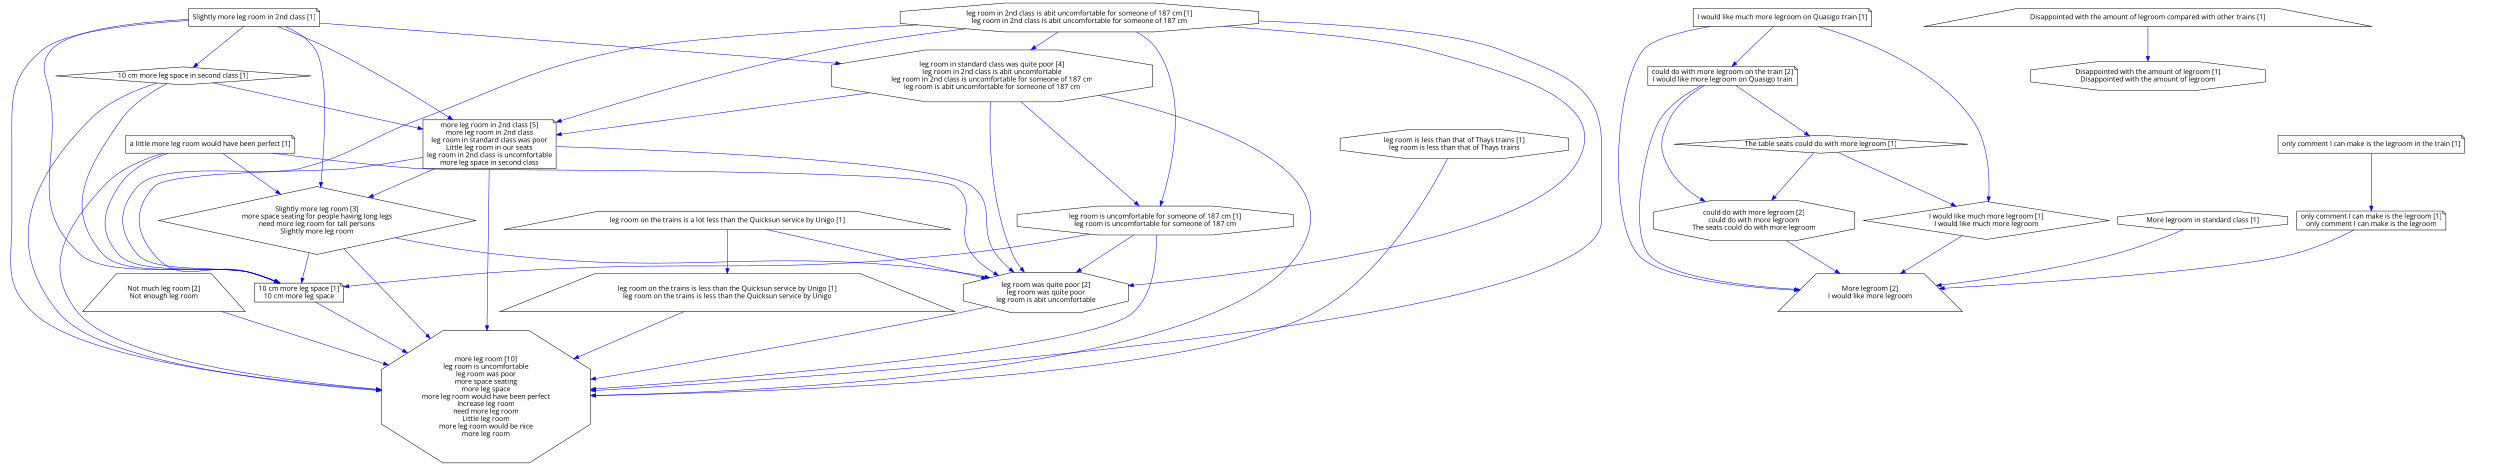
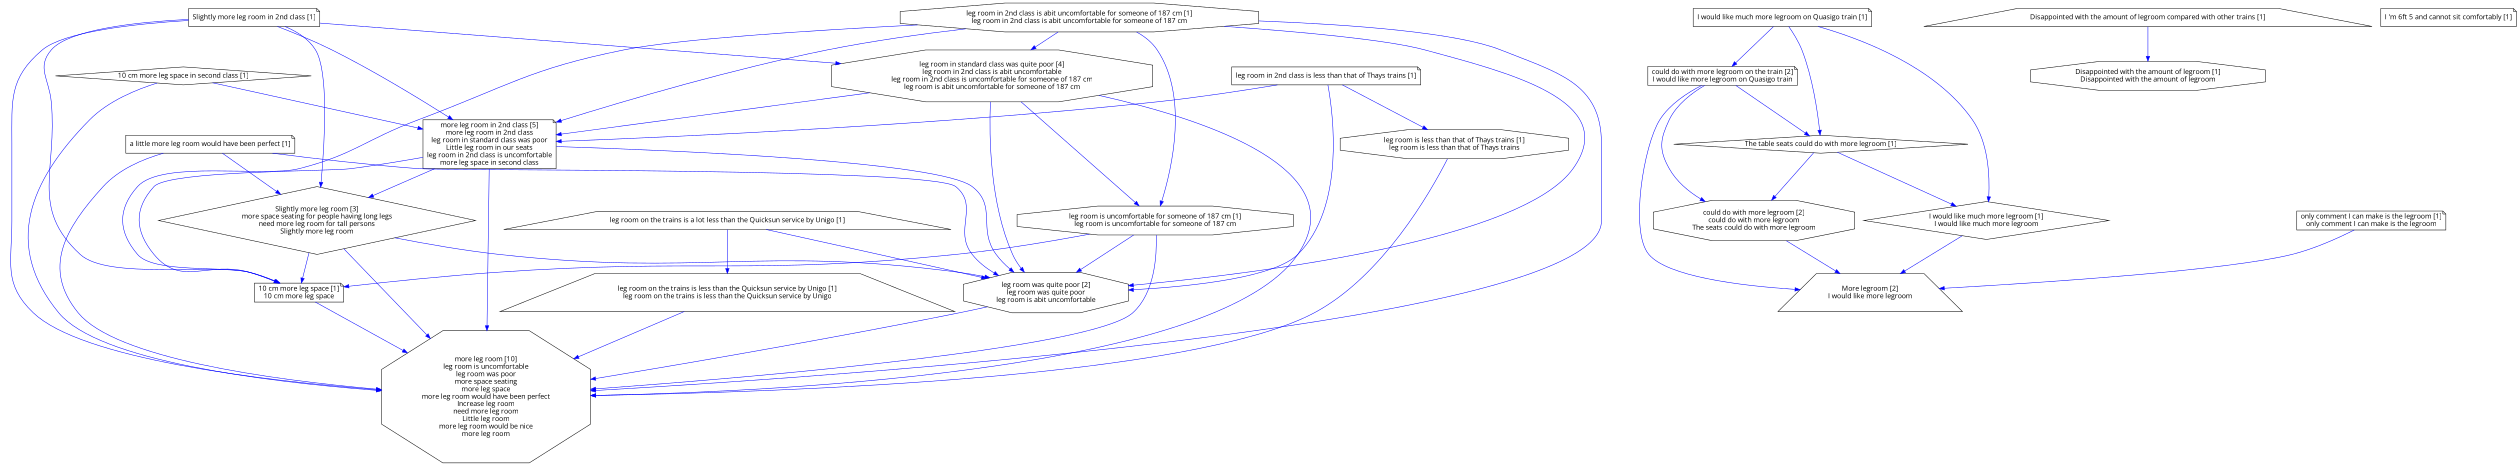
none -> (2449, 17)
(220, 45) -> none
none -> (1326, 76)
(2371, 144) -> none
(1620, 197) -> (1810, 76)
(2203, 221) -> none
(94, 241) -> none
(129, 261) -> none
(164, 293) -> none
